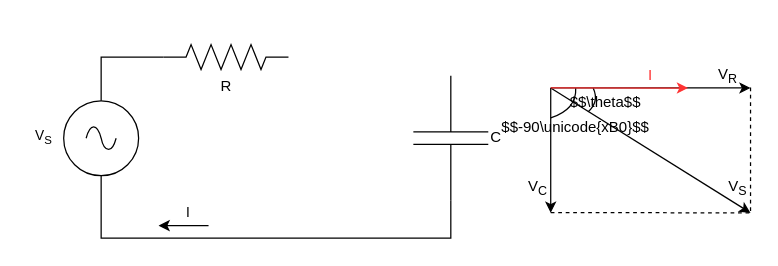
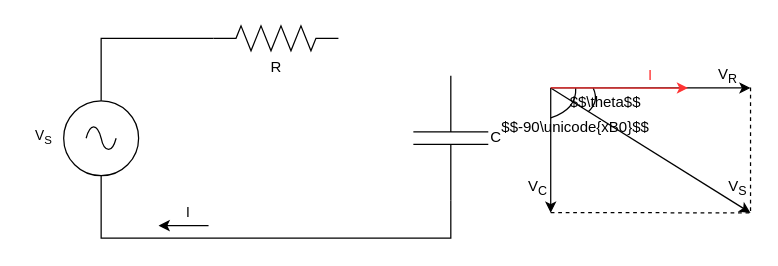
(226, 57) -> (276, 38)
